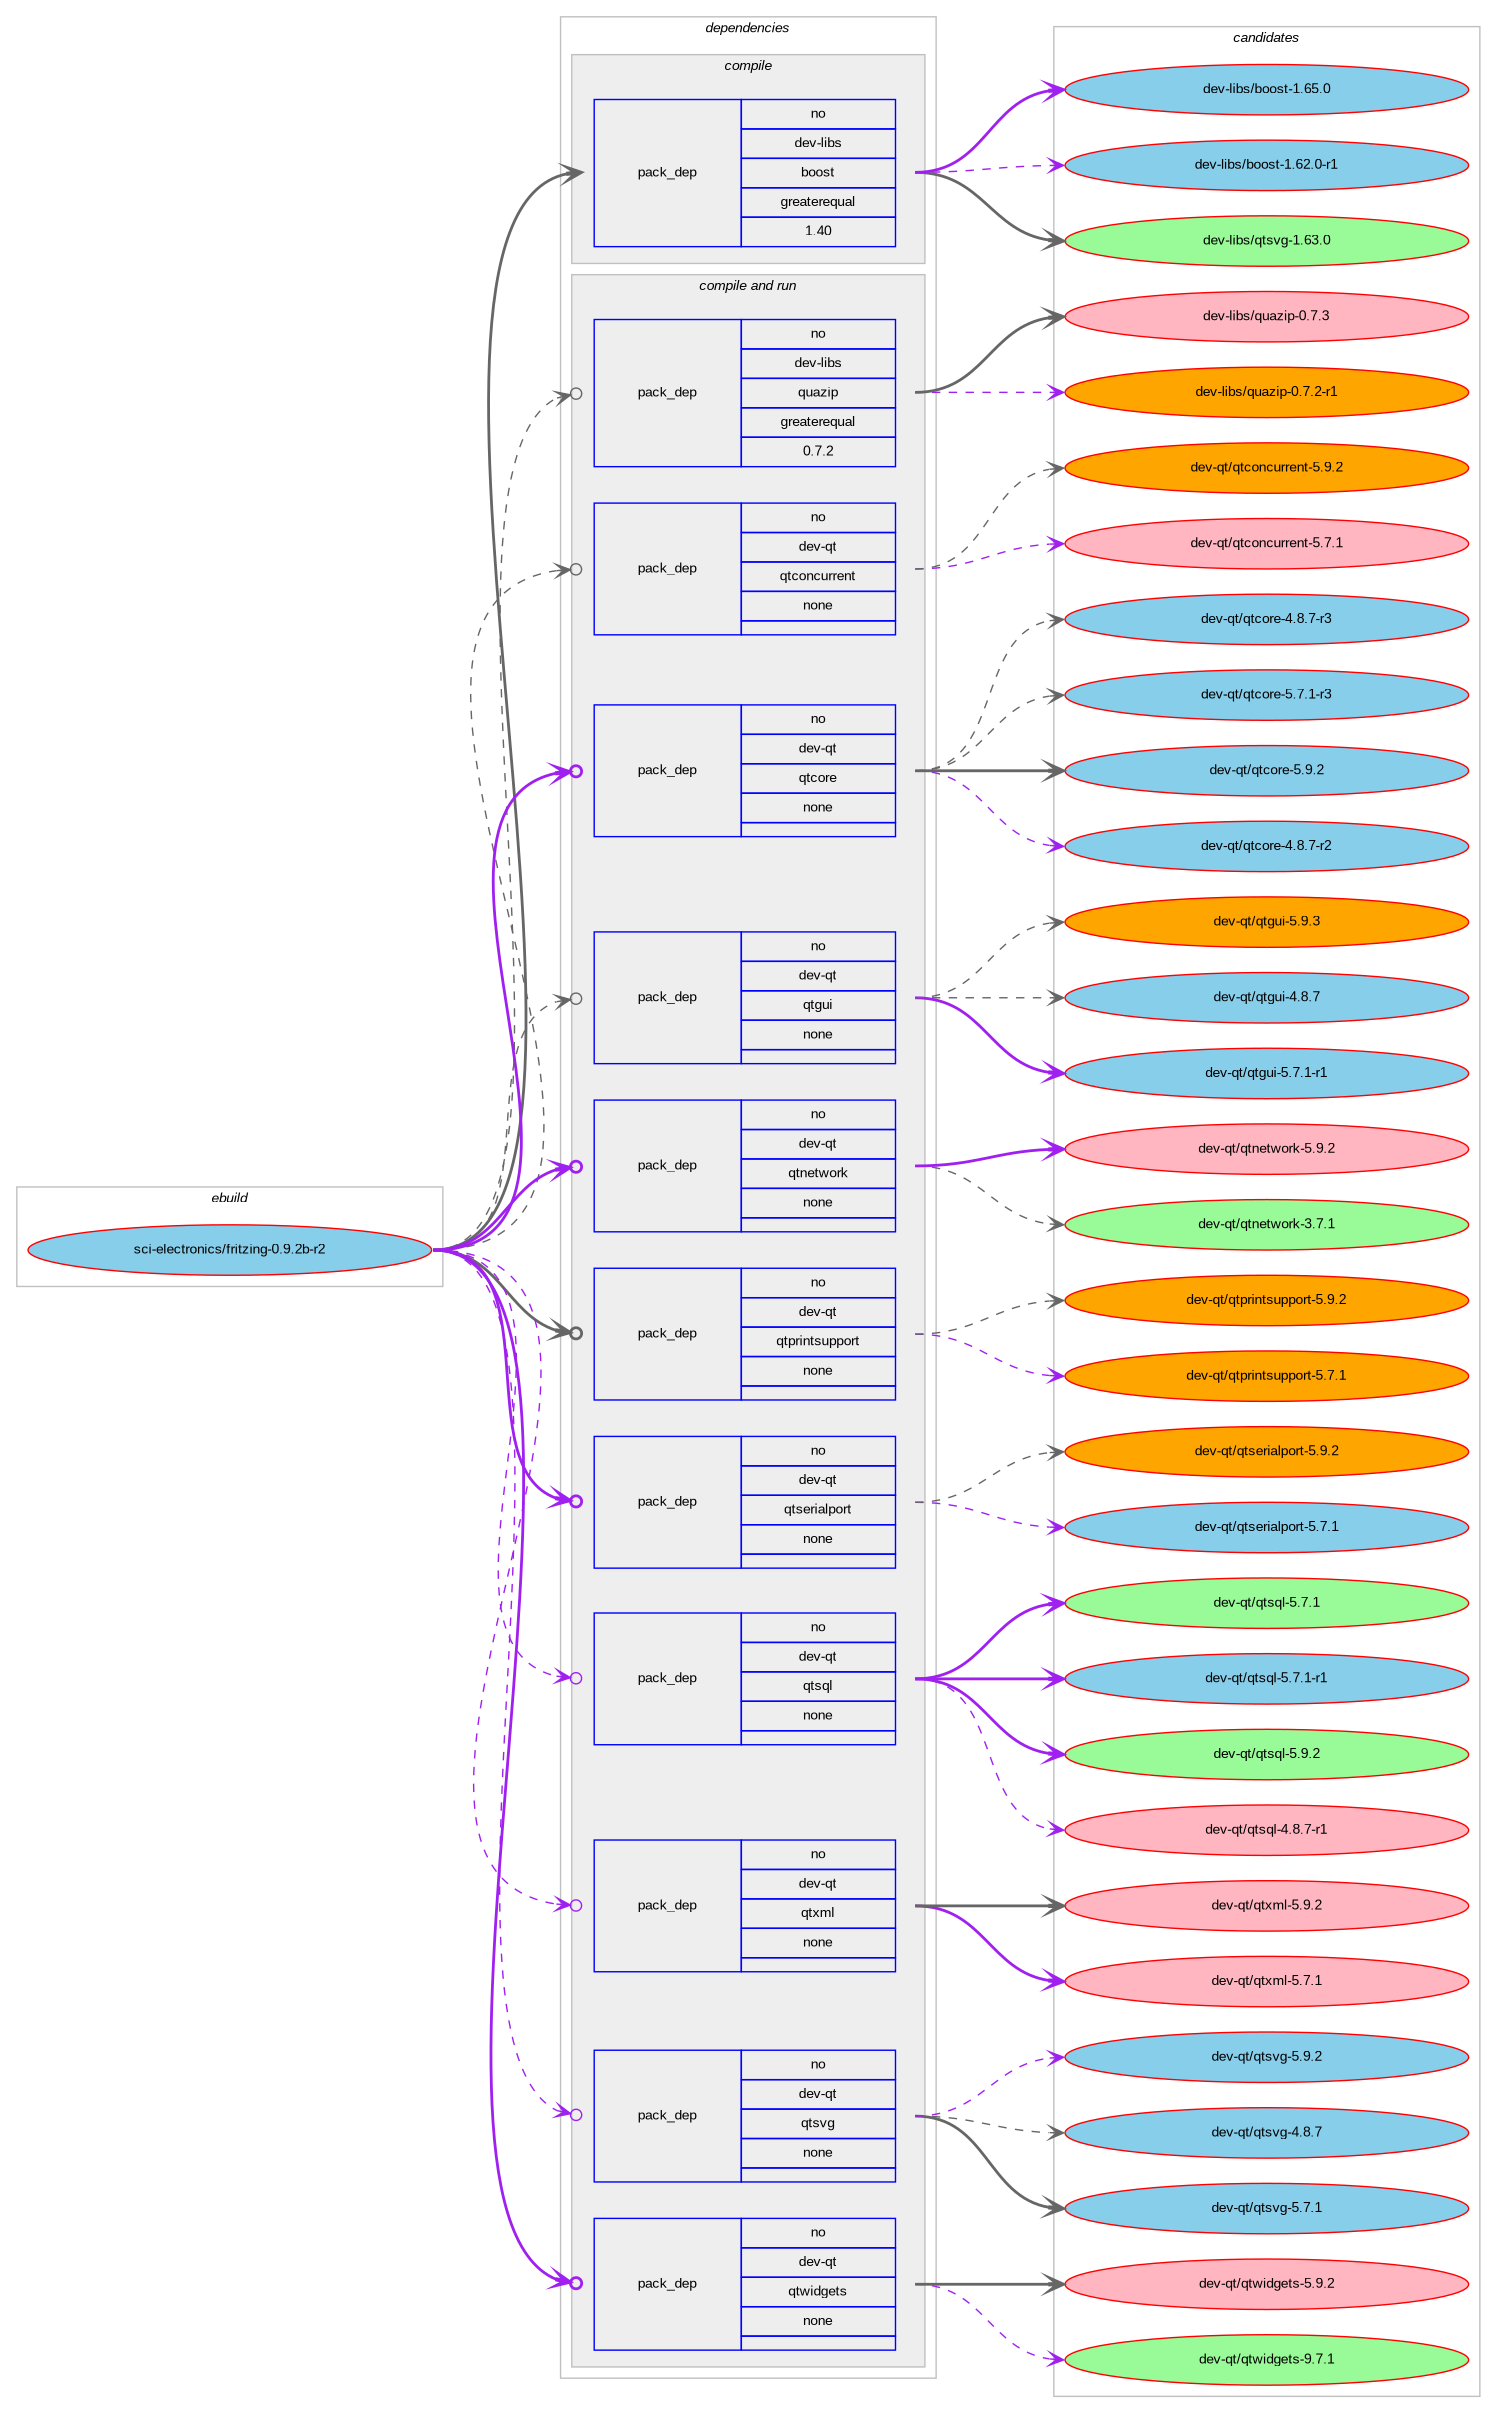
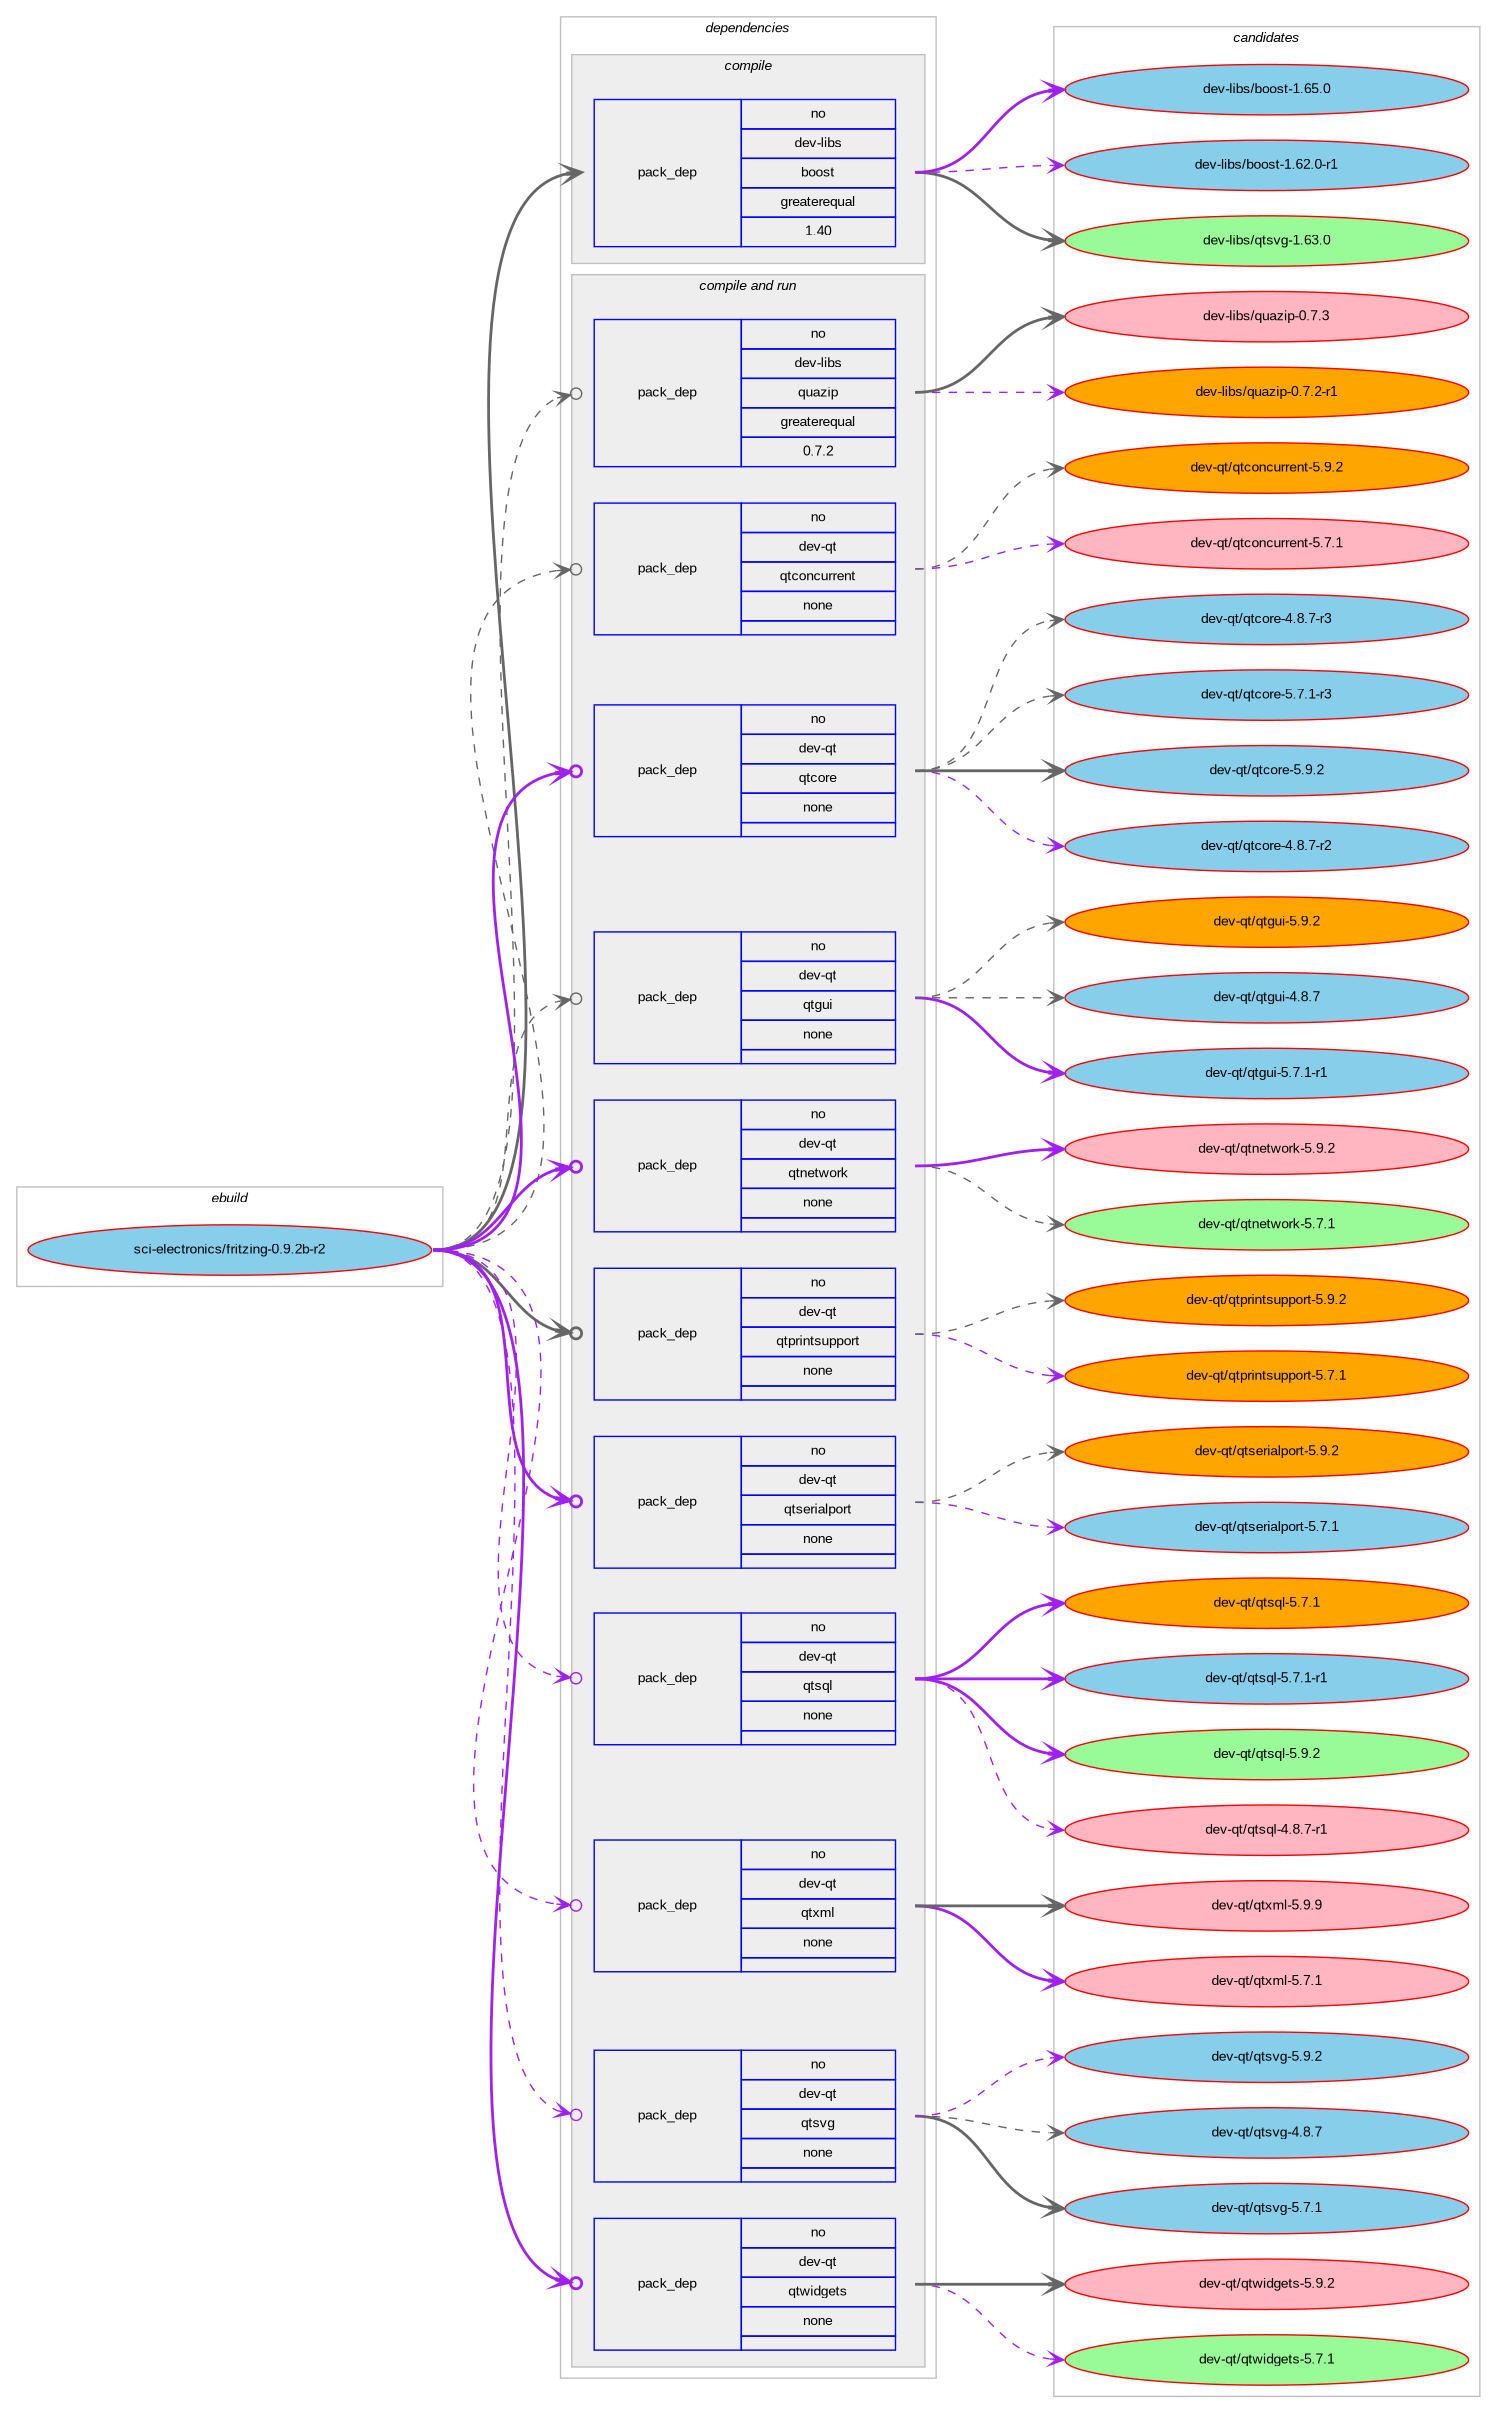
(1267, 922) -> (1267, 922)
(1267, 1225) -> (1267, 1225)
(1267, 1603) -> (1267, 1603)
(1267, 1906) -> (1267, 1906)
(1267, 2360) -> (1267, 2360)
